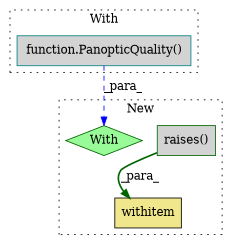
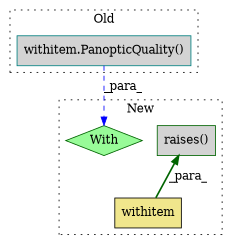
(104, 20) -> (104, 20)
(104, 51) -> (104, 51)
(128, 166) -> (165, 180)
